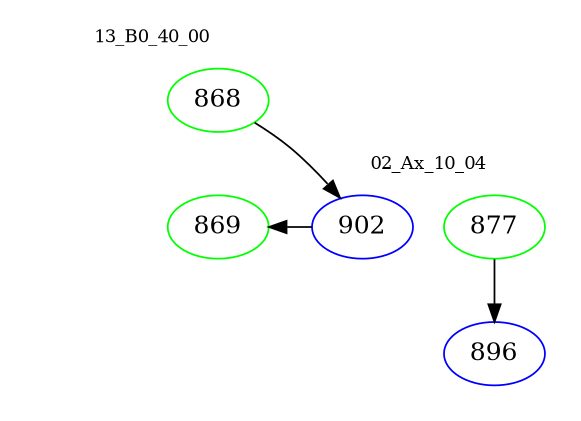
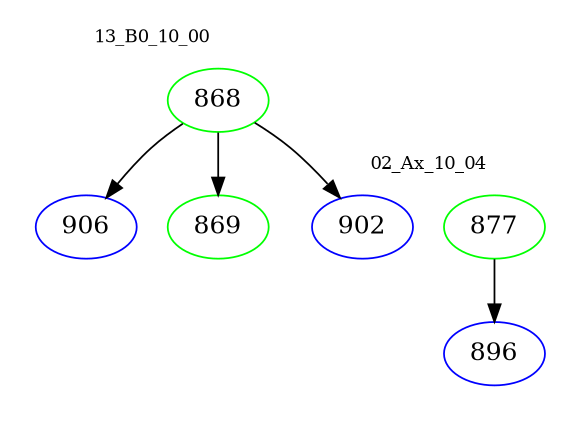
(152, 38) -> (152, 38)
none -> (86, 227)
(300, 227) -> (218, 155)
